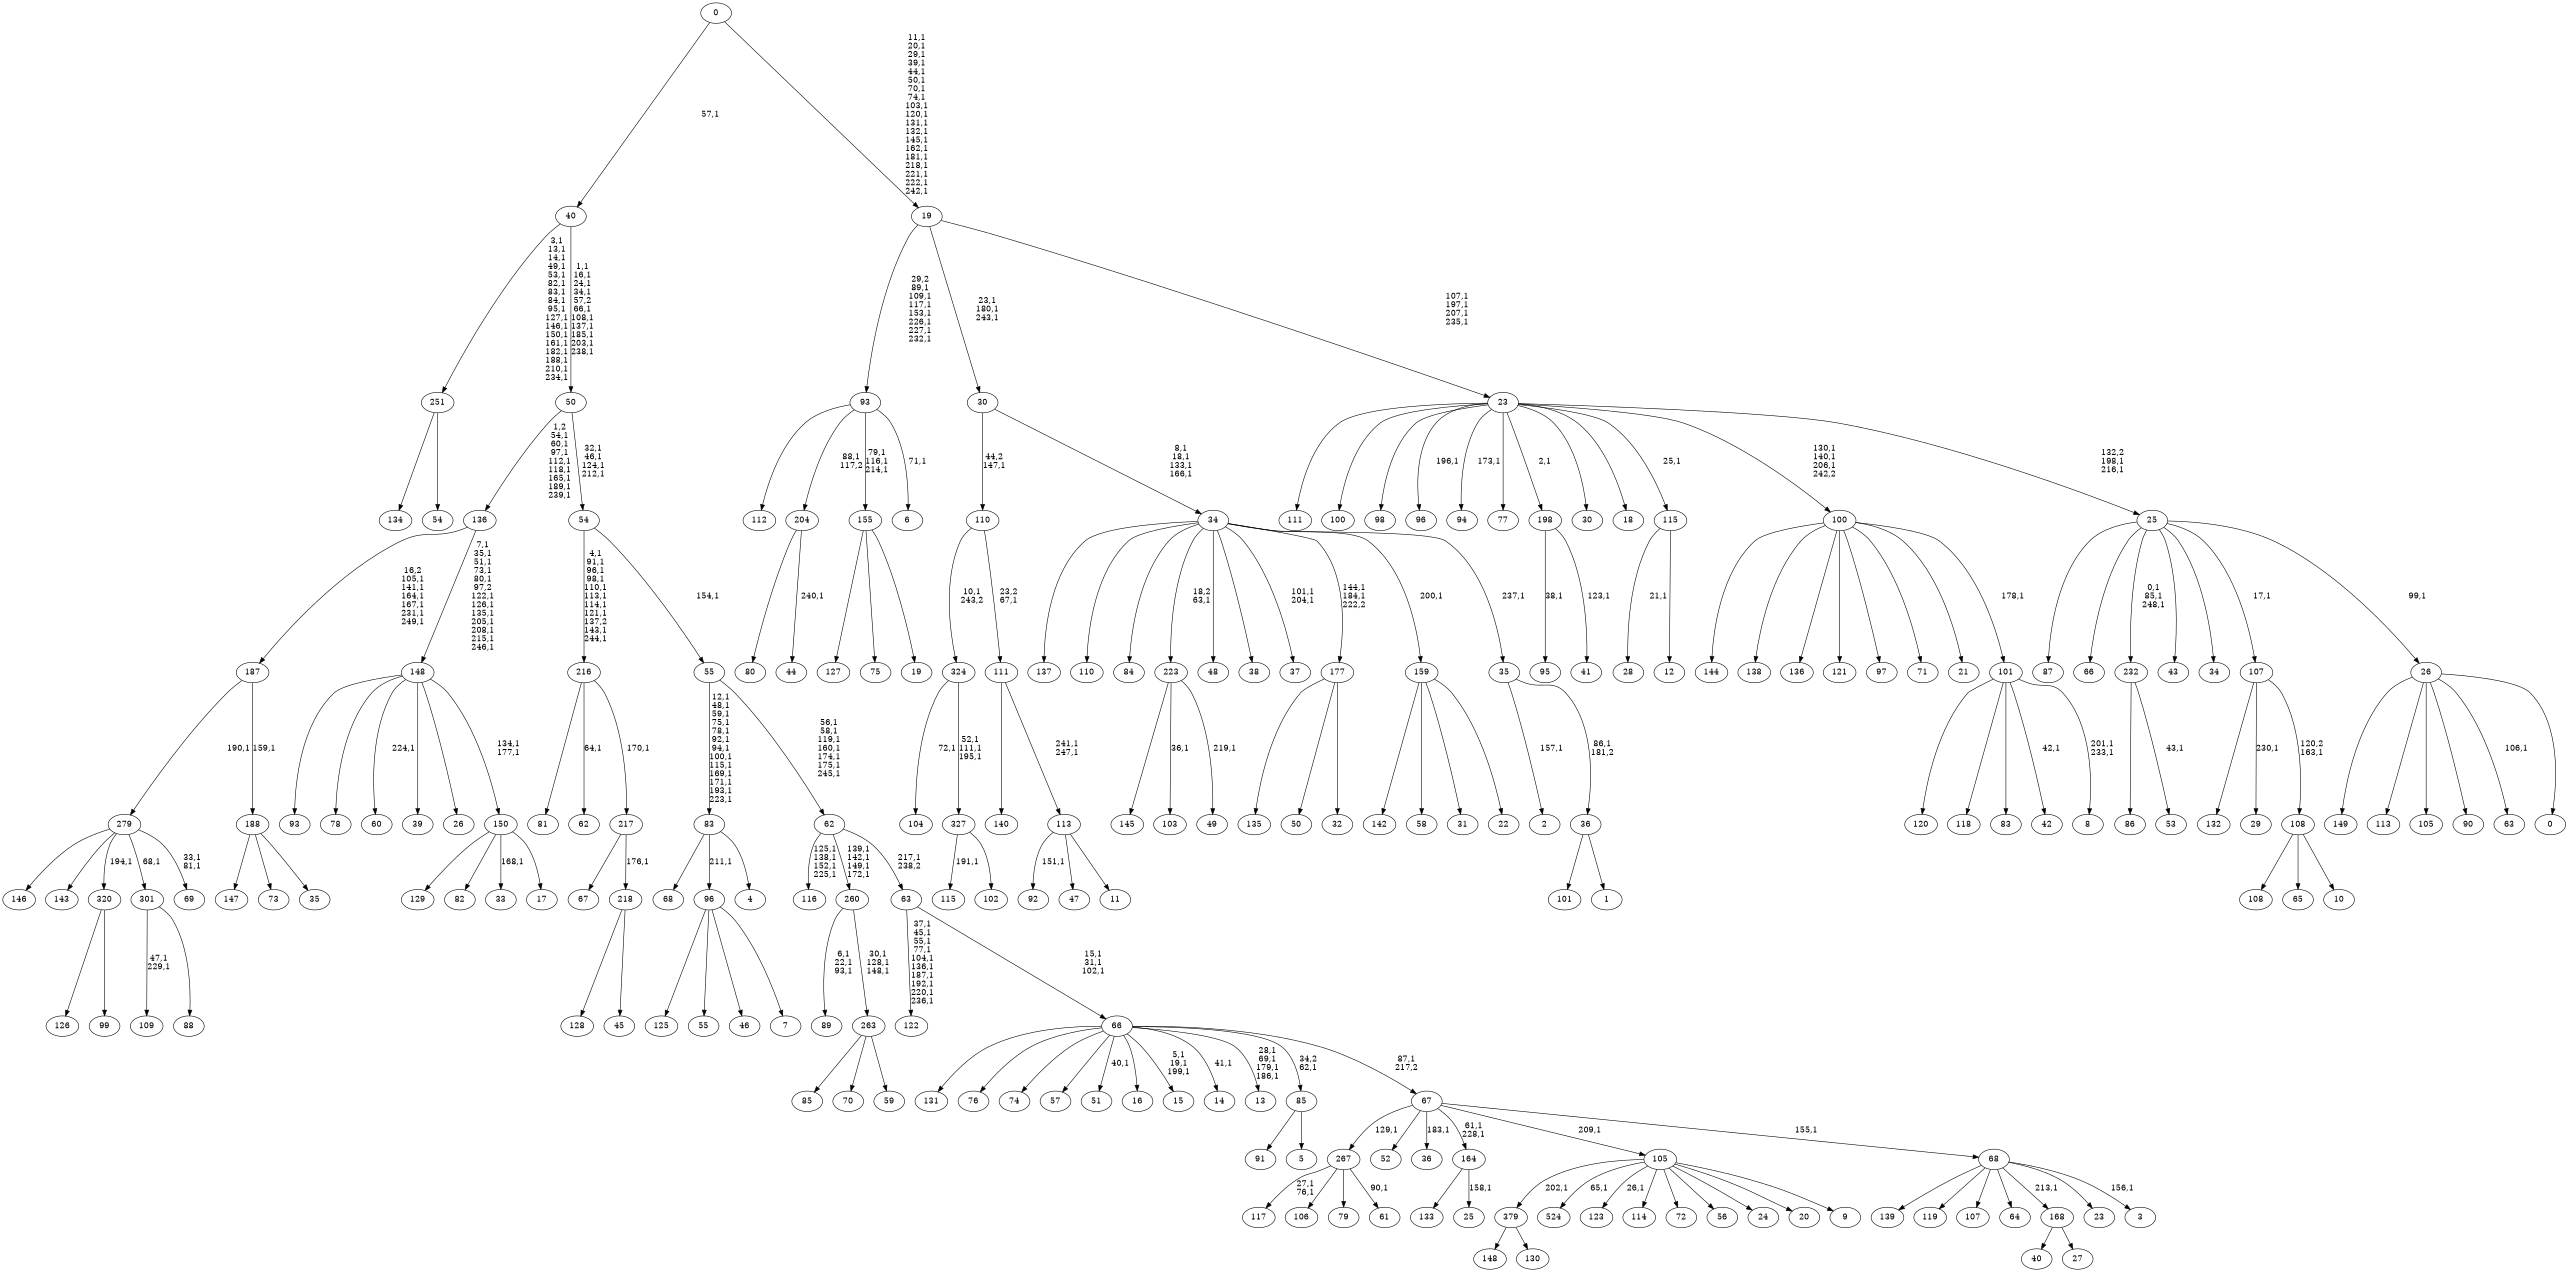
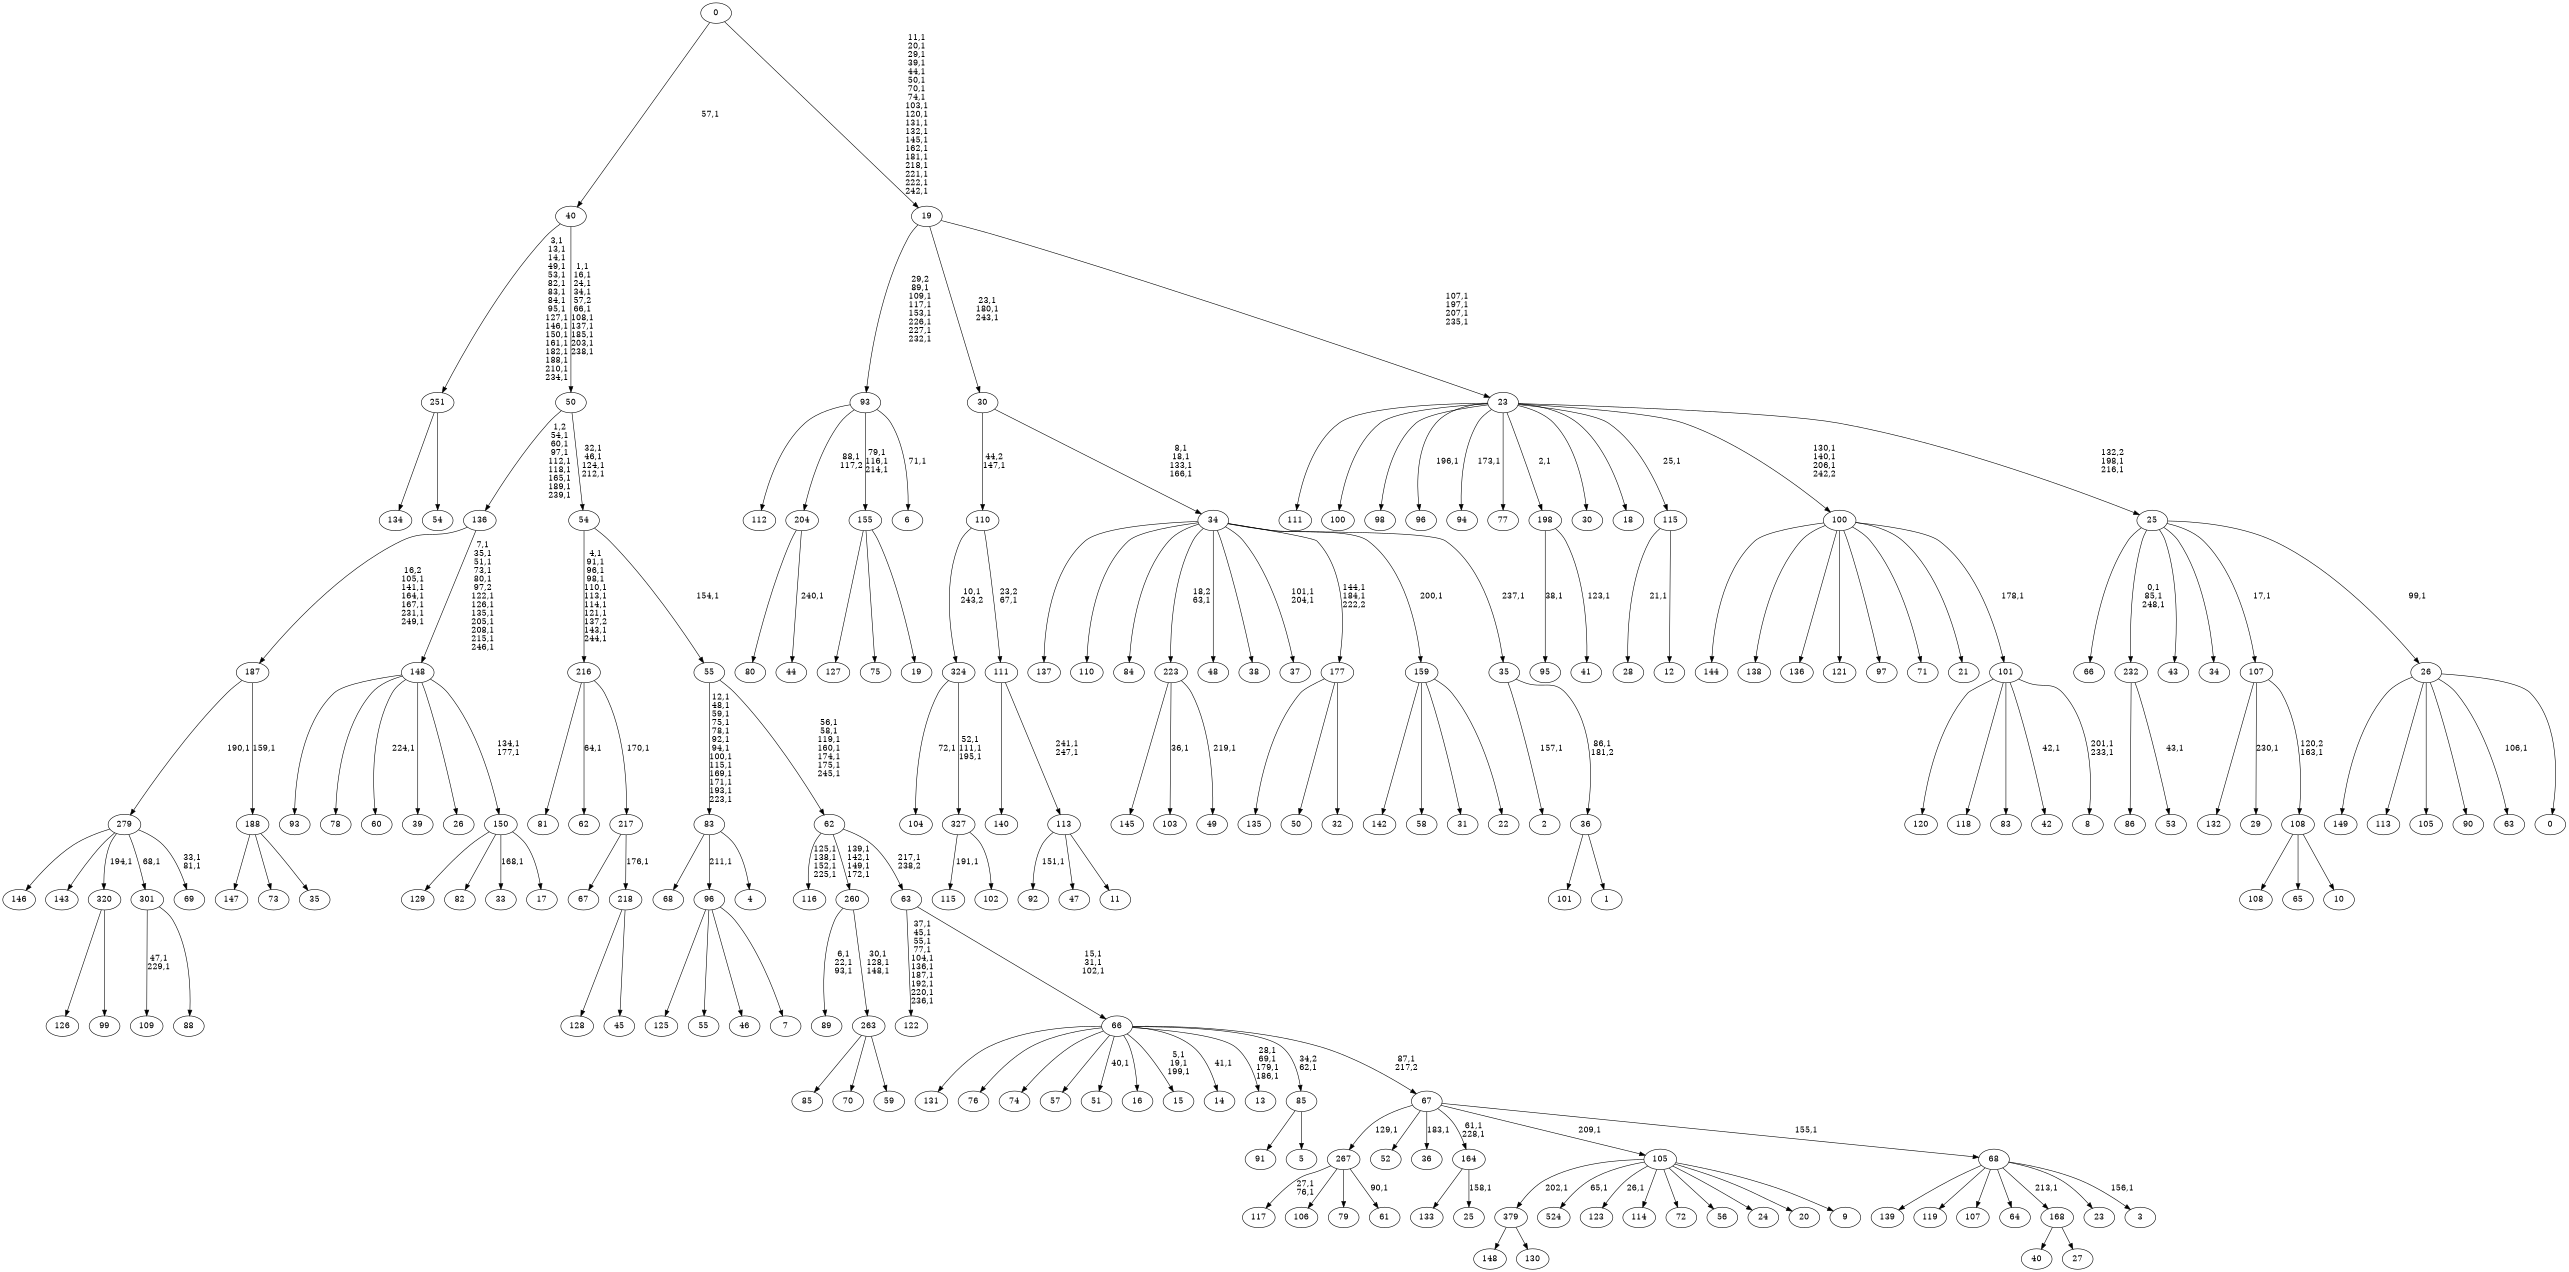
(2048, 673) -> none
